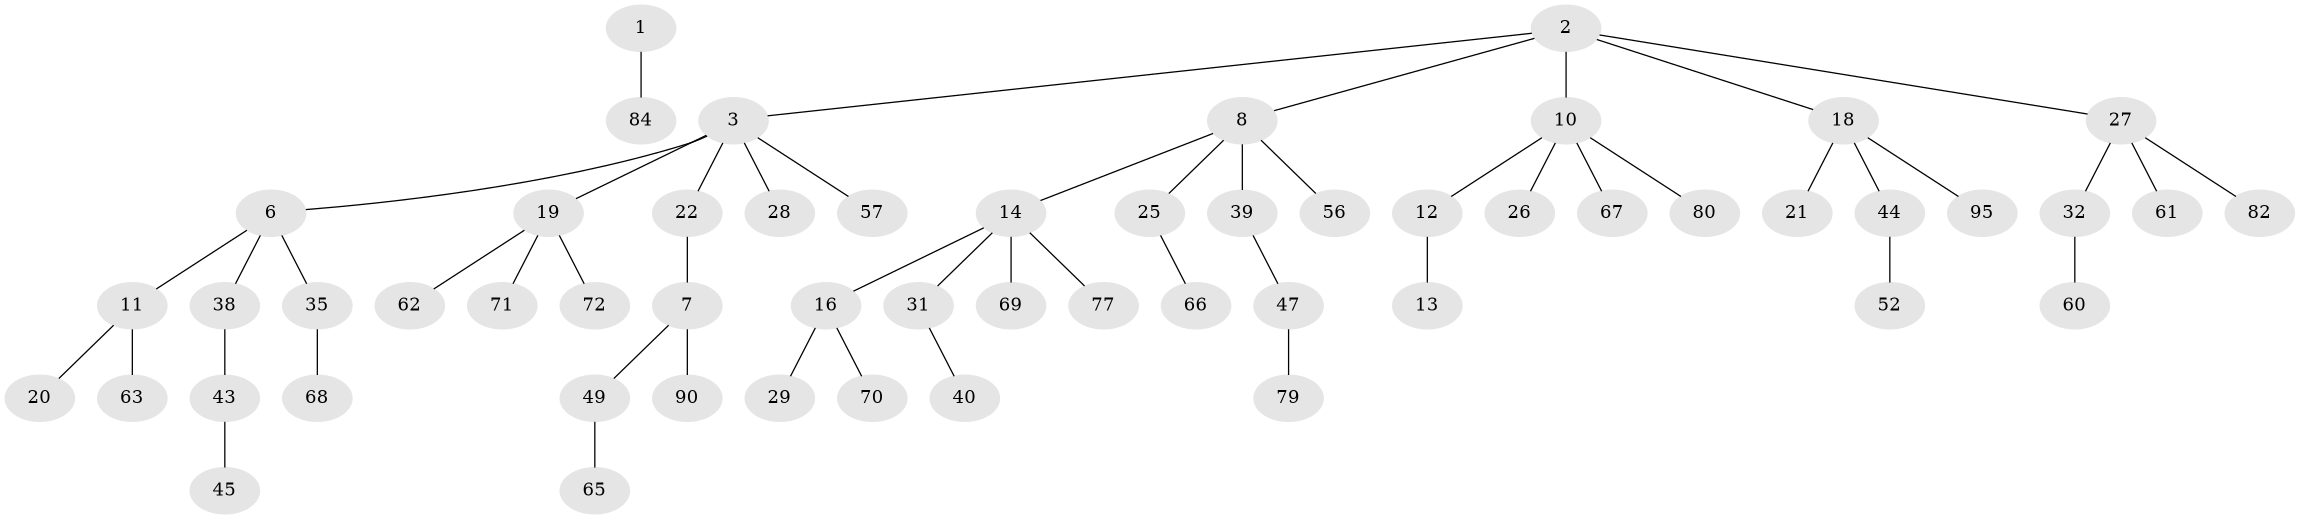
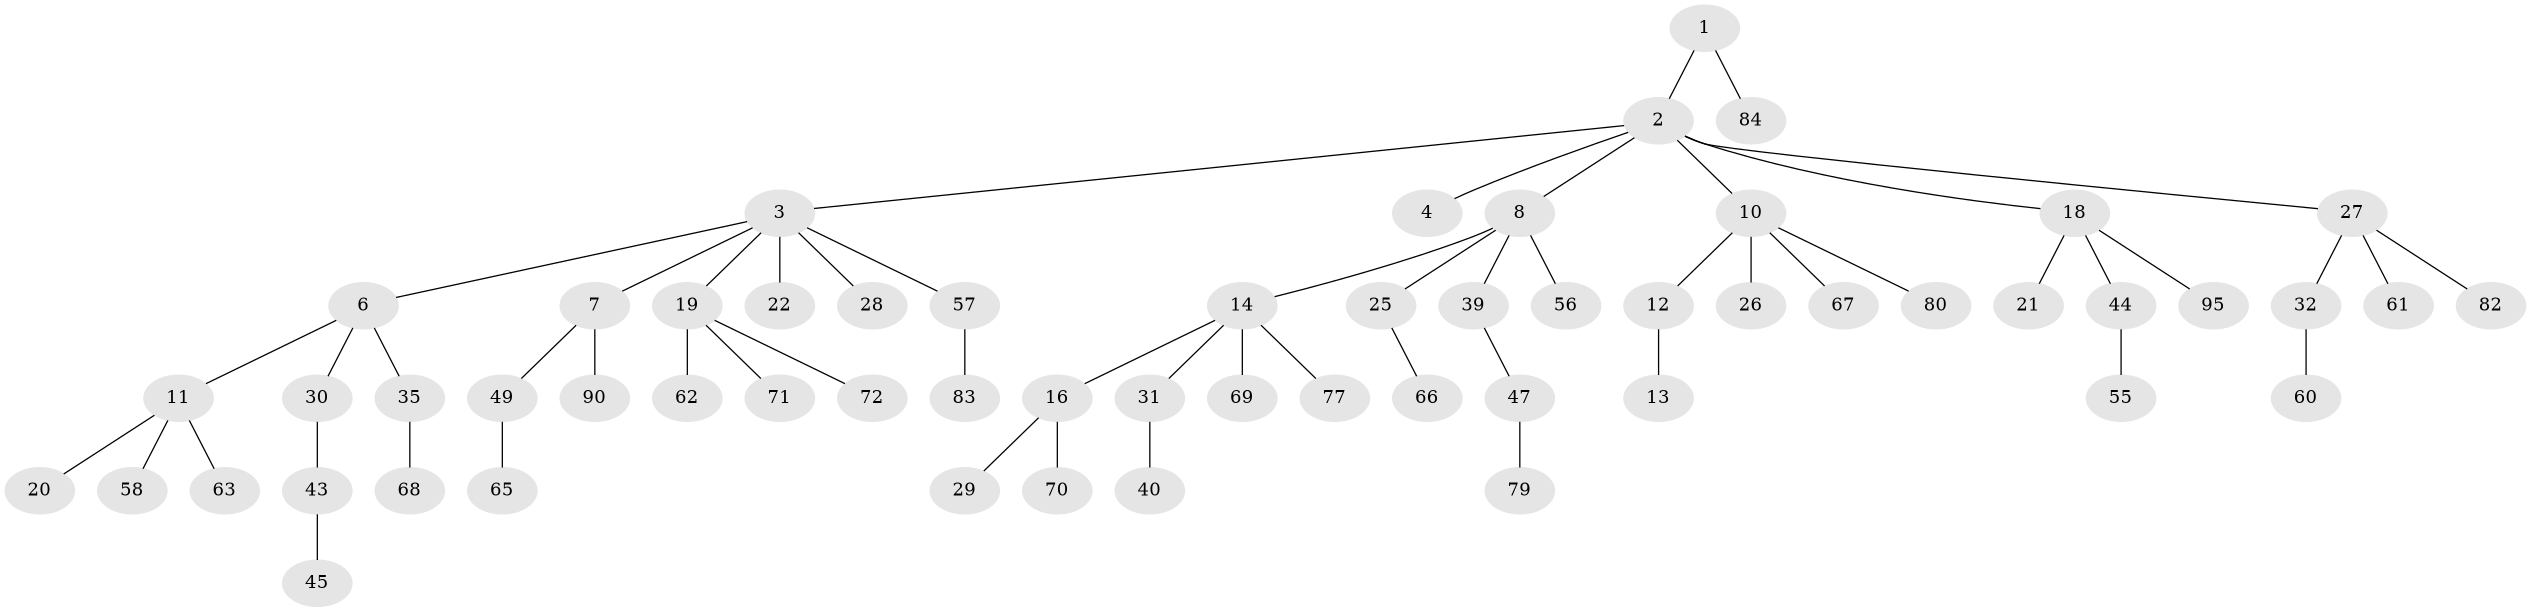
none -> (1682, 75)
none -> (1427, 213)
(687, 260) -> (687, 259)
(225, 306) -> (317, 398)
(1890, 306) -> (2121, 398)
none -> (965, 398)
none -> (132, 491)
